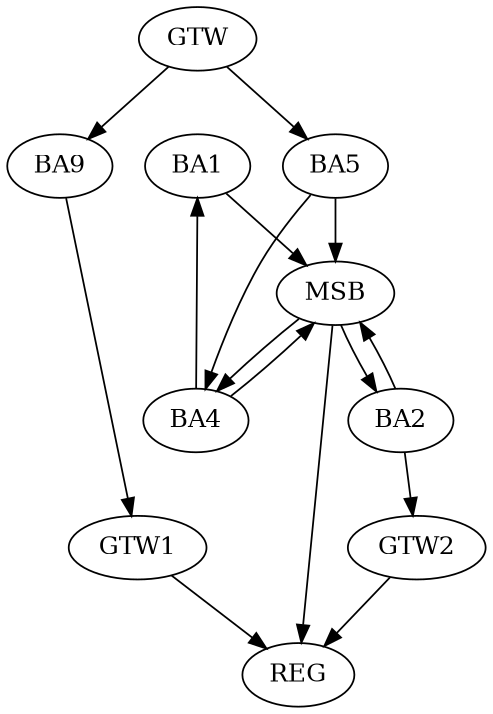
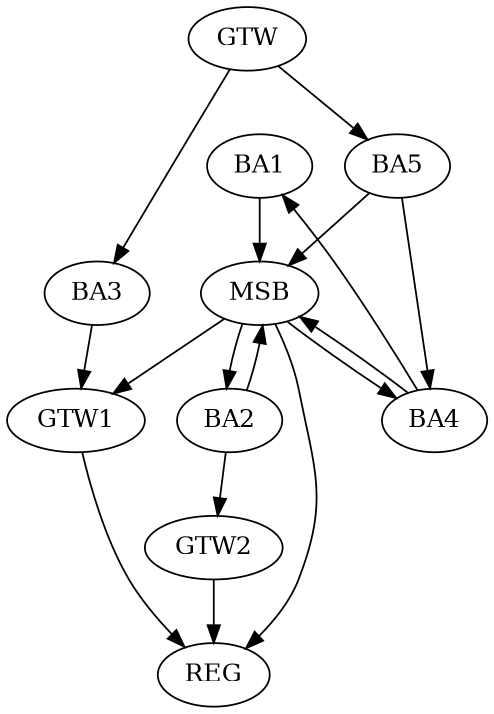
(60, 166) -> (97, 293)
none -> (176, 351)
